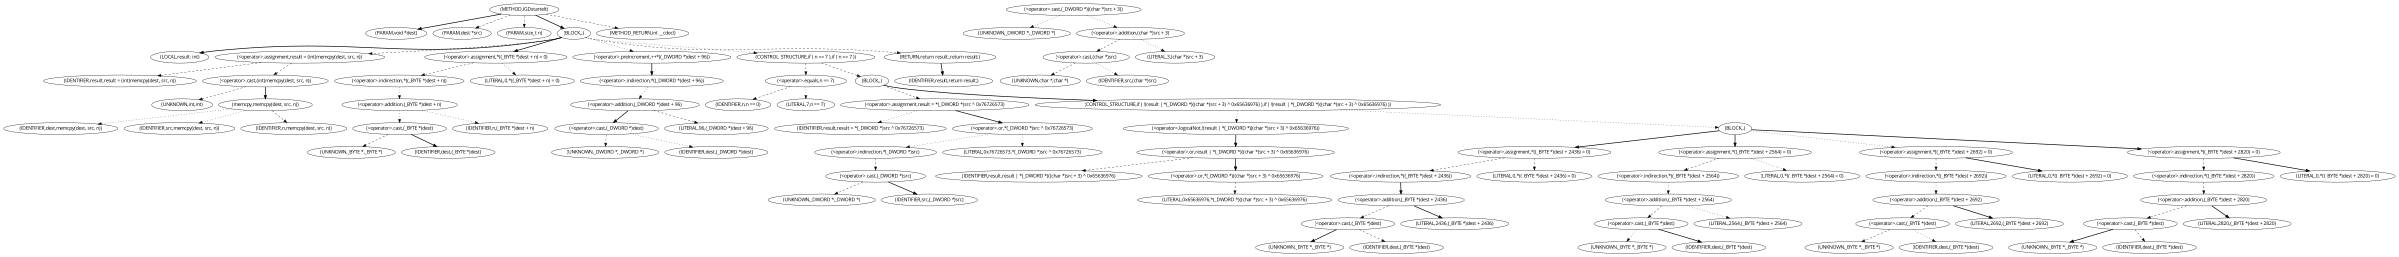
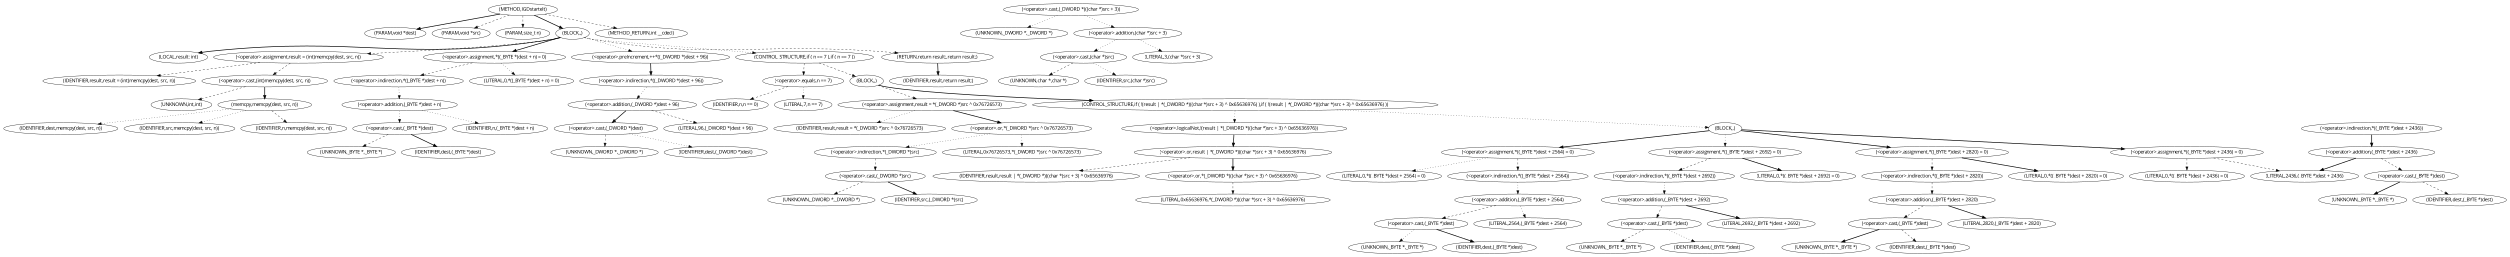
(462, 33) -> (461, 33)
(1110, 45) -> (1107, 45)
(1469, 164) -> (2245, 164)
